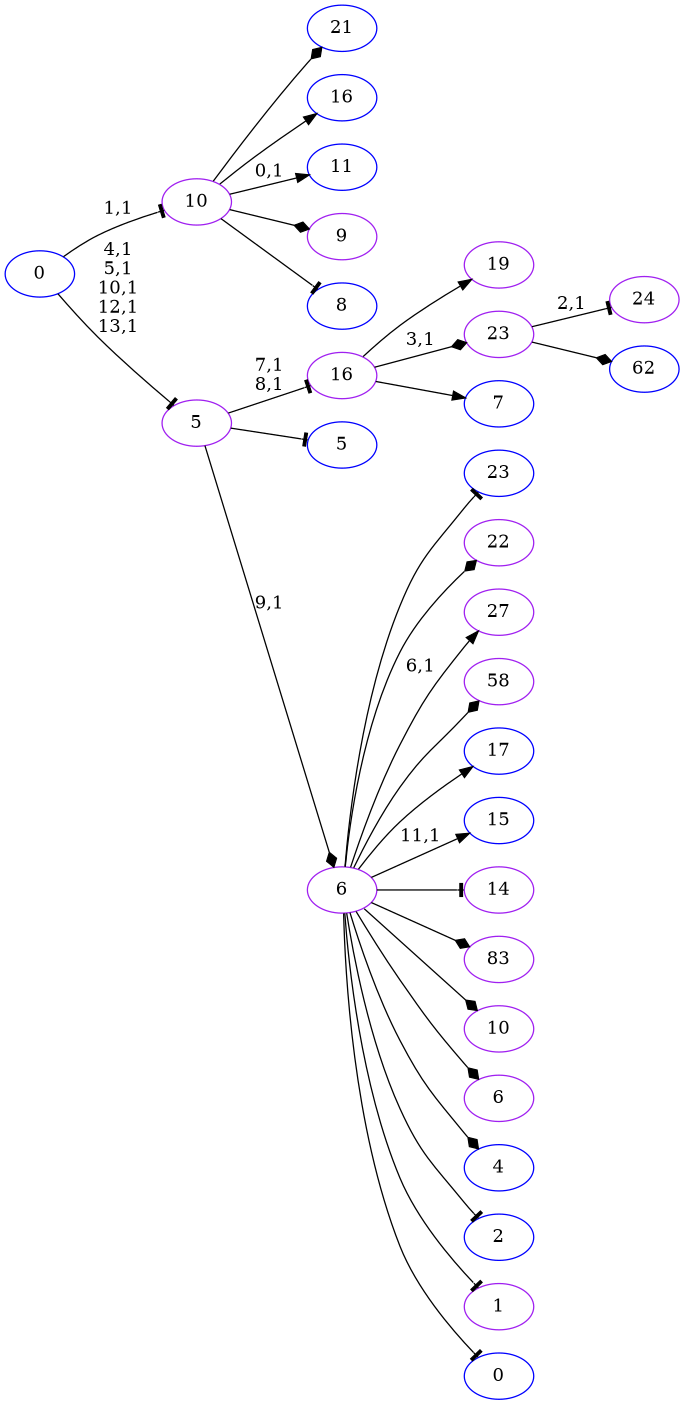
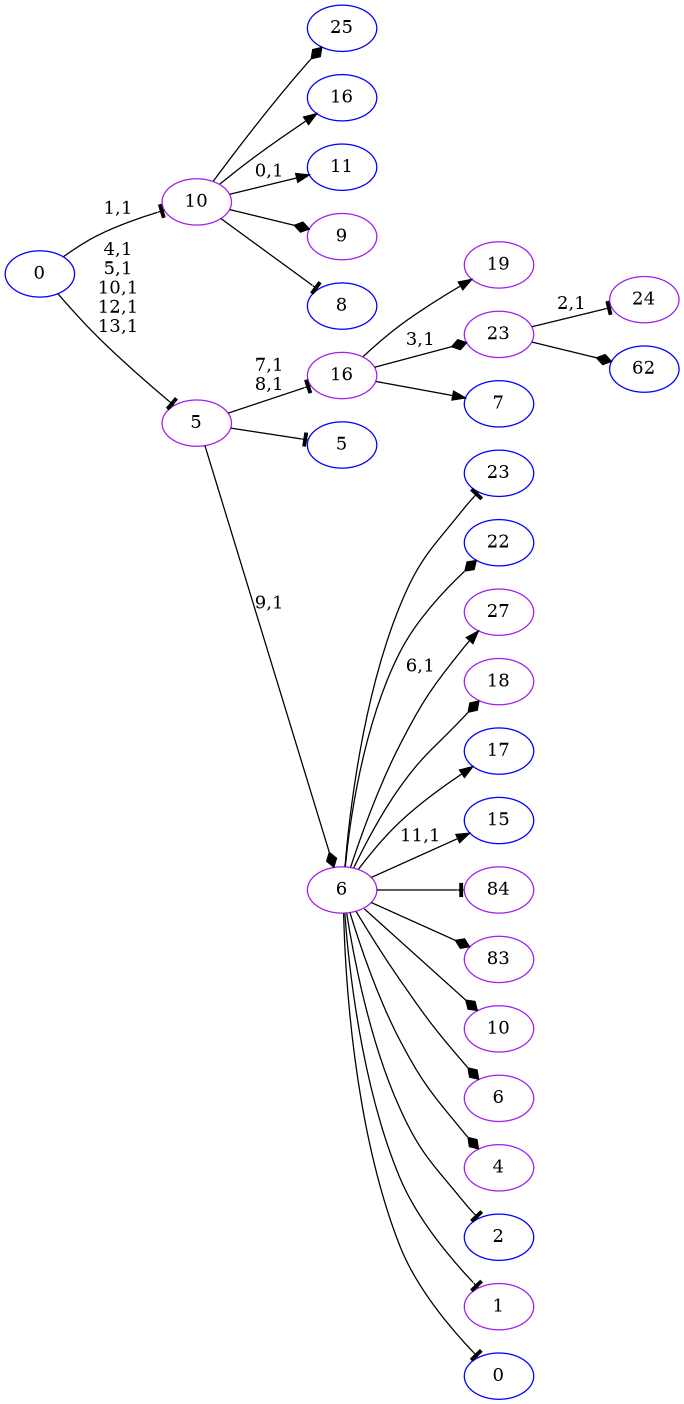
(342, 28) -> (342, 28)
(499, 543) -> (499, 543)
(499, 682) -> (499, 682)
(499, 890) -> (499, 890)
(499, 1168) -> (499, 1168)
